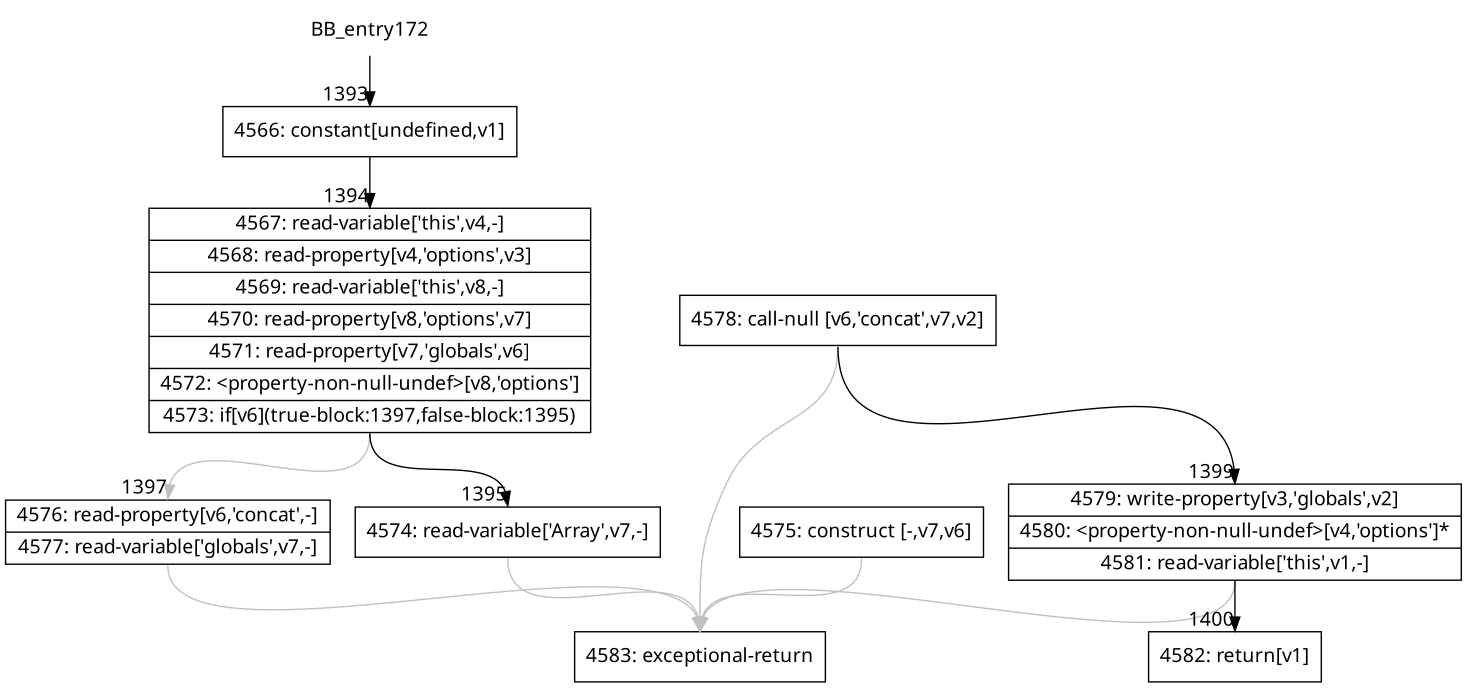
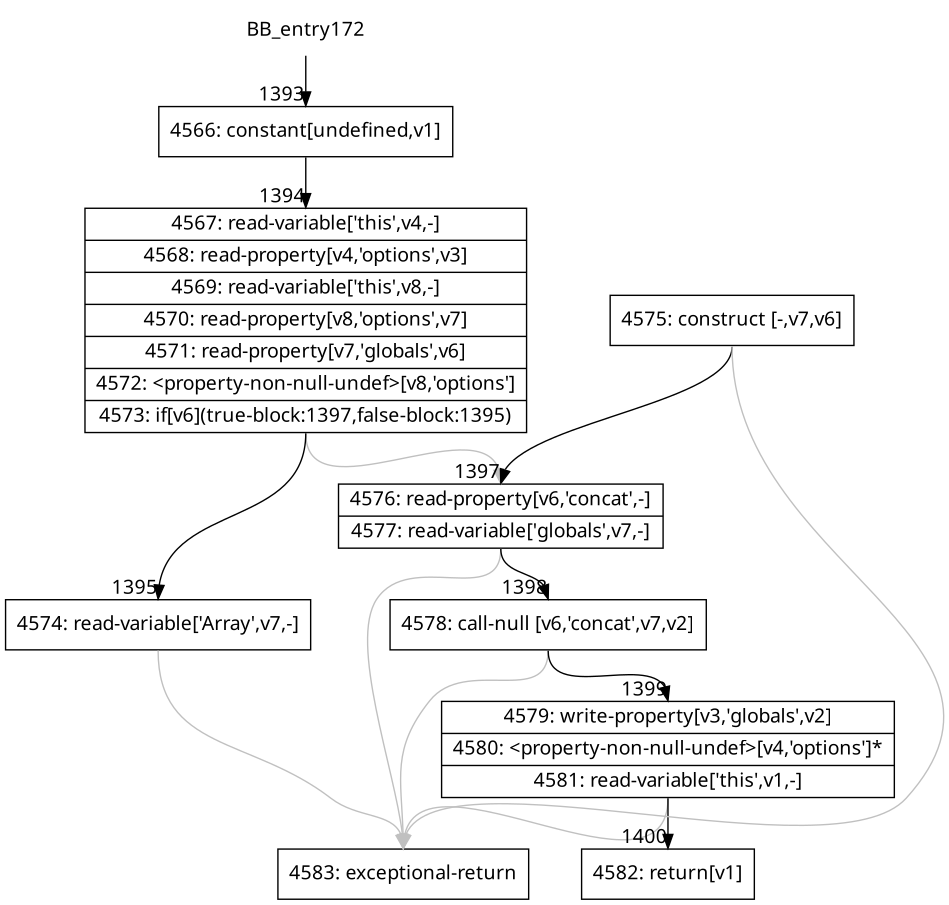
none -> (623, 413)
none -> (518, 571)
